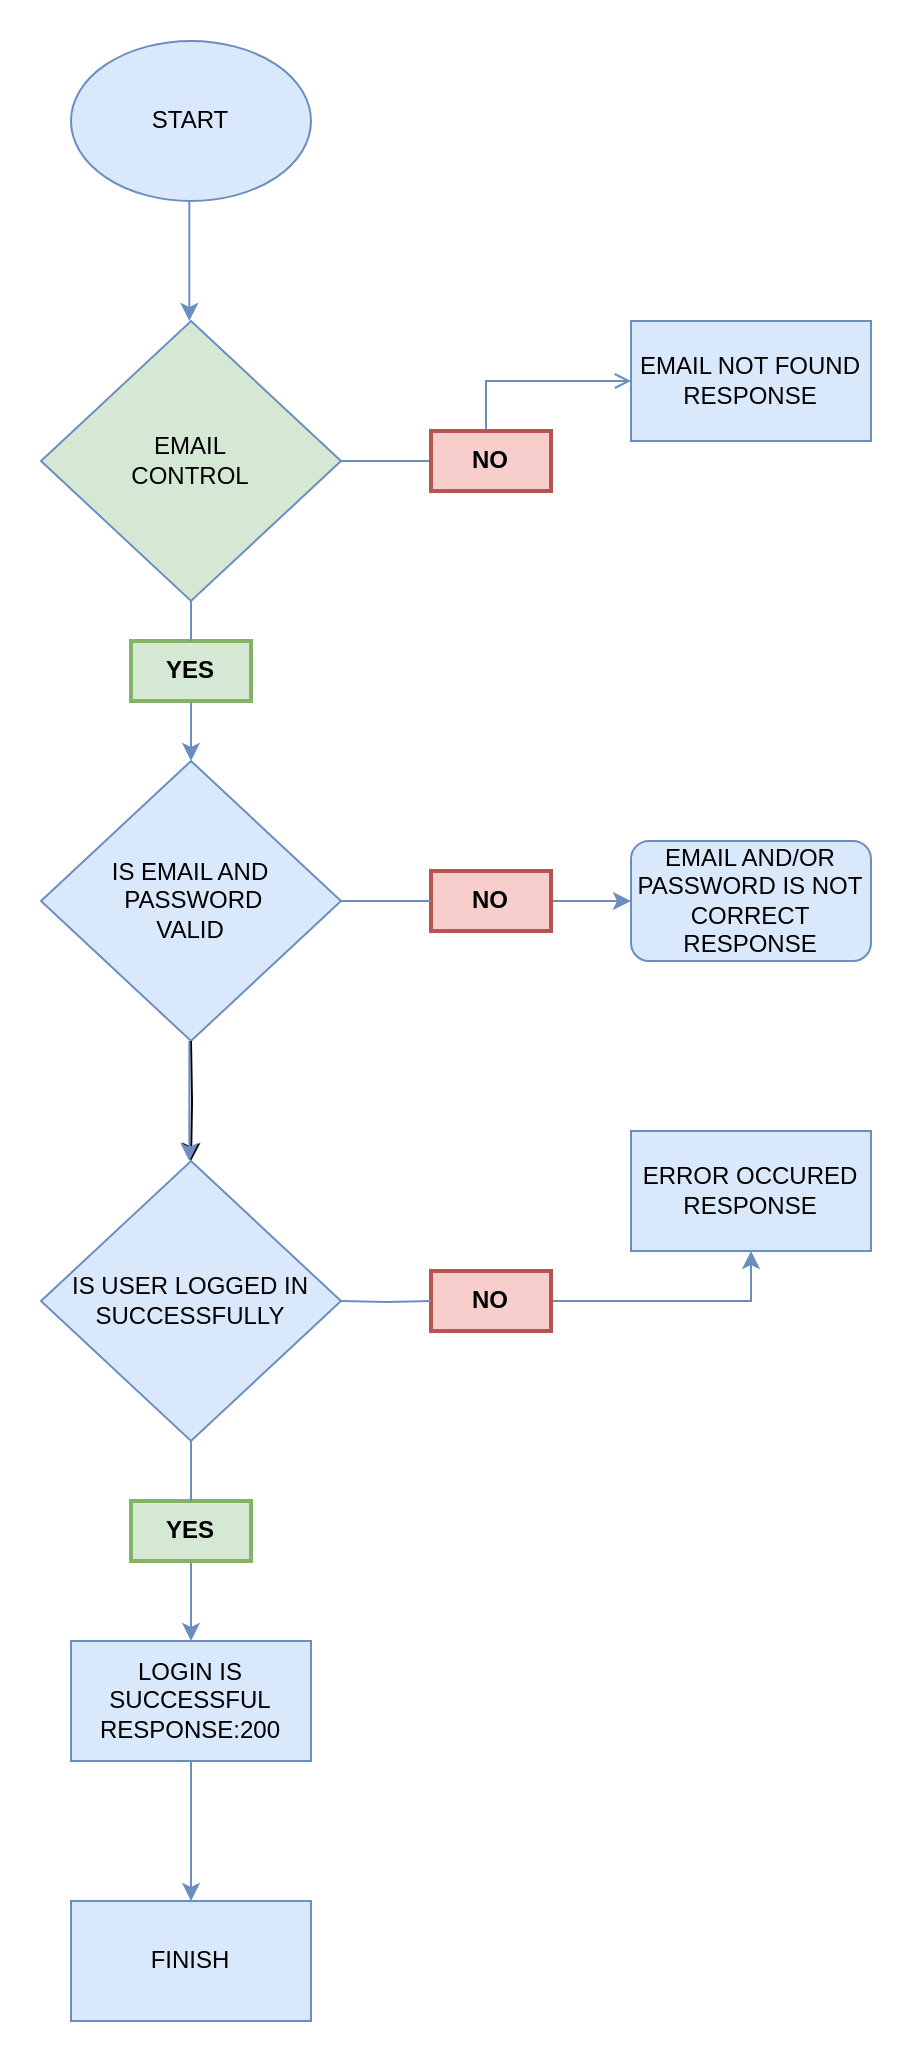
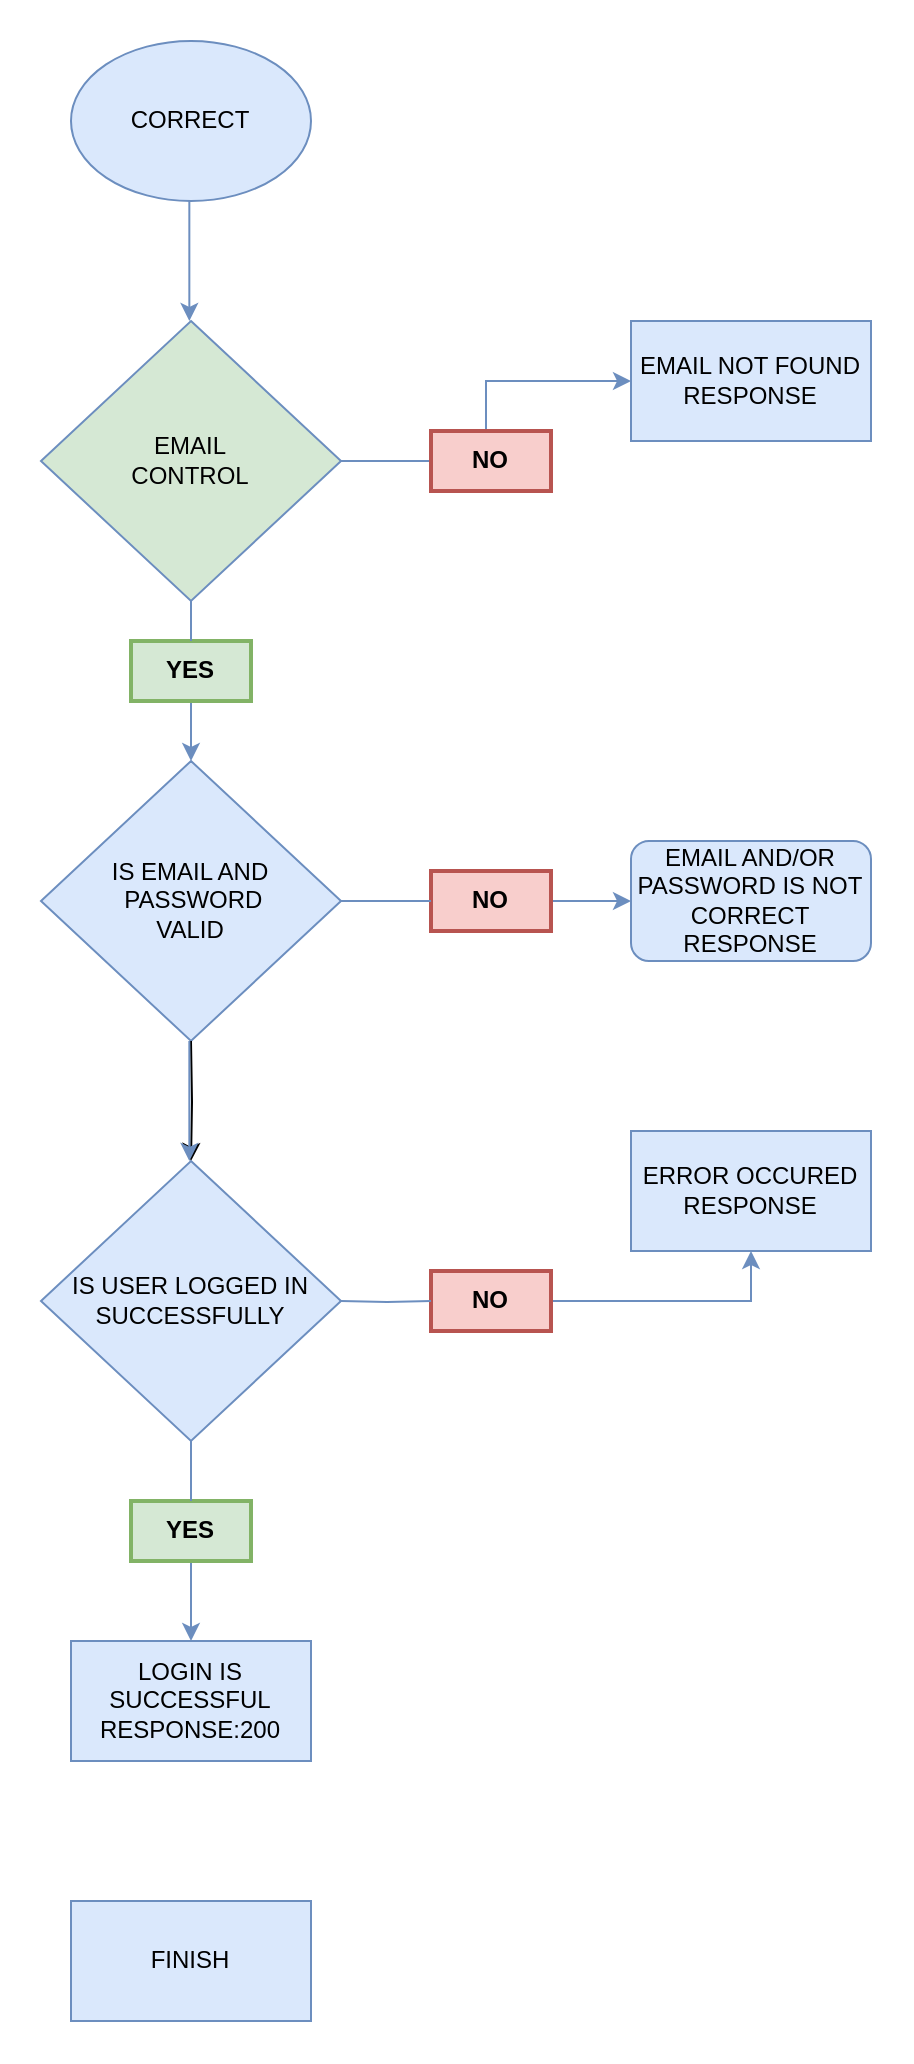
(191, 121) -> (191, 121)
(618, 381) -> (616, 381)
(191, 1824) -> none
